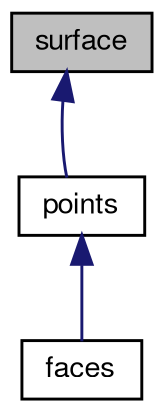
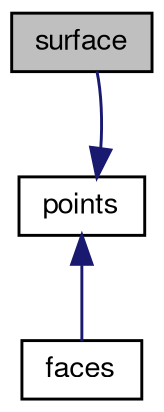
(62, 139) -> (101, 110)
